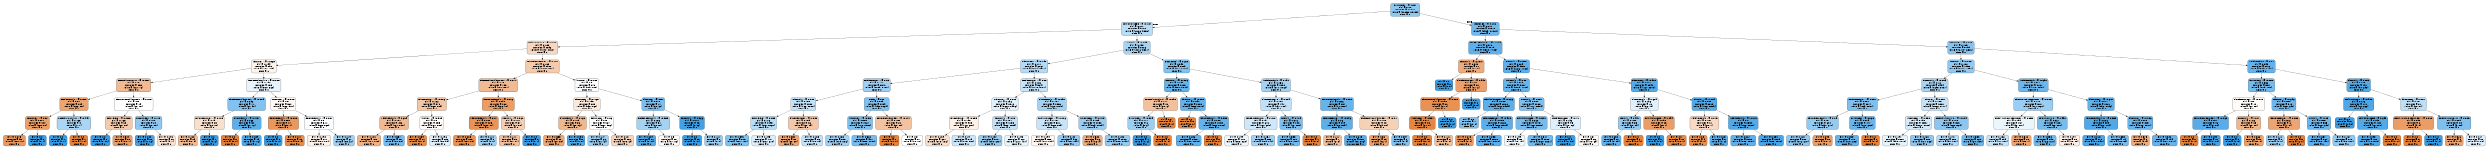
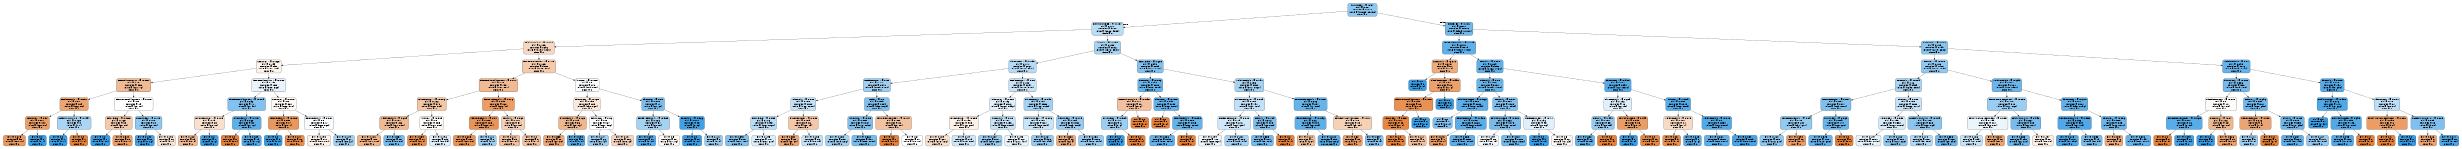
(532, 141) -> (532, 141)
(1043, 141) -> none
(2476, 141) -> (2449, 141)
